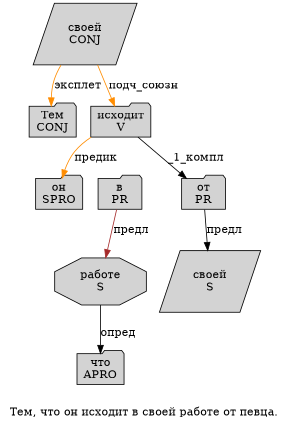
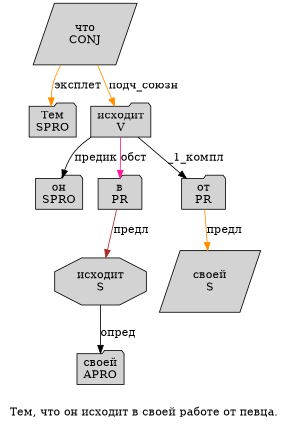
(85, 34) -> (85, 34)
(53, 122) -> (53, 122)
(75, 151) -> (75, 151)
none -> (120, 154)
(206, 226) -> (206, 226)
(101, 281) -> (101, 281)
(101, 369) -> (101, 369)
